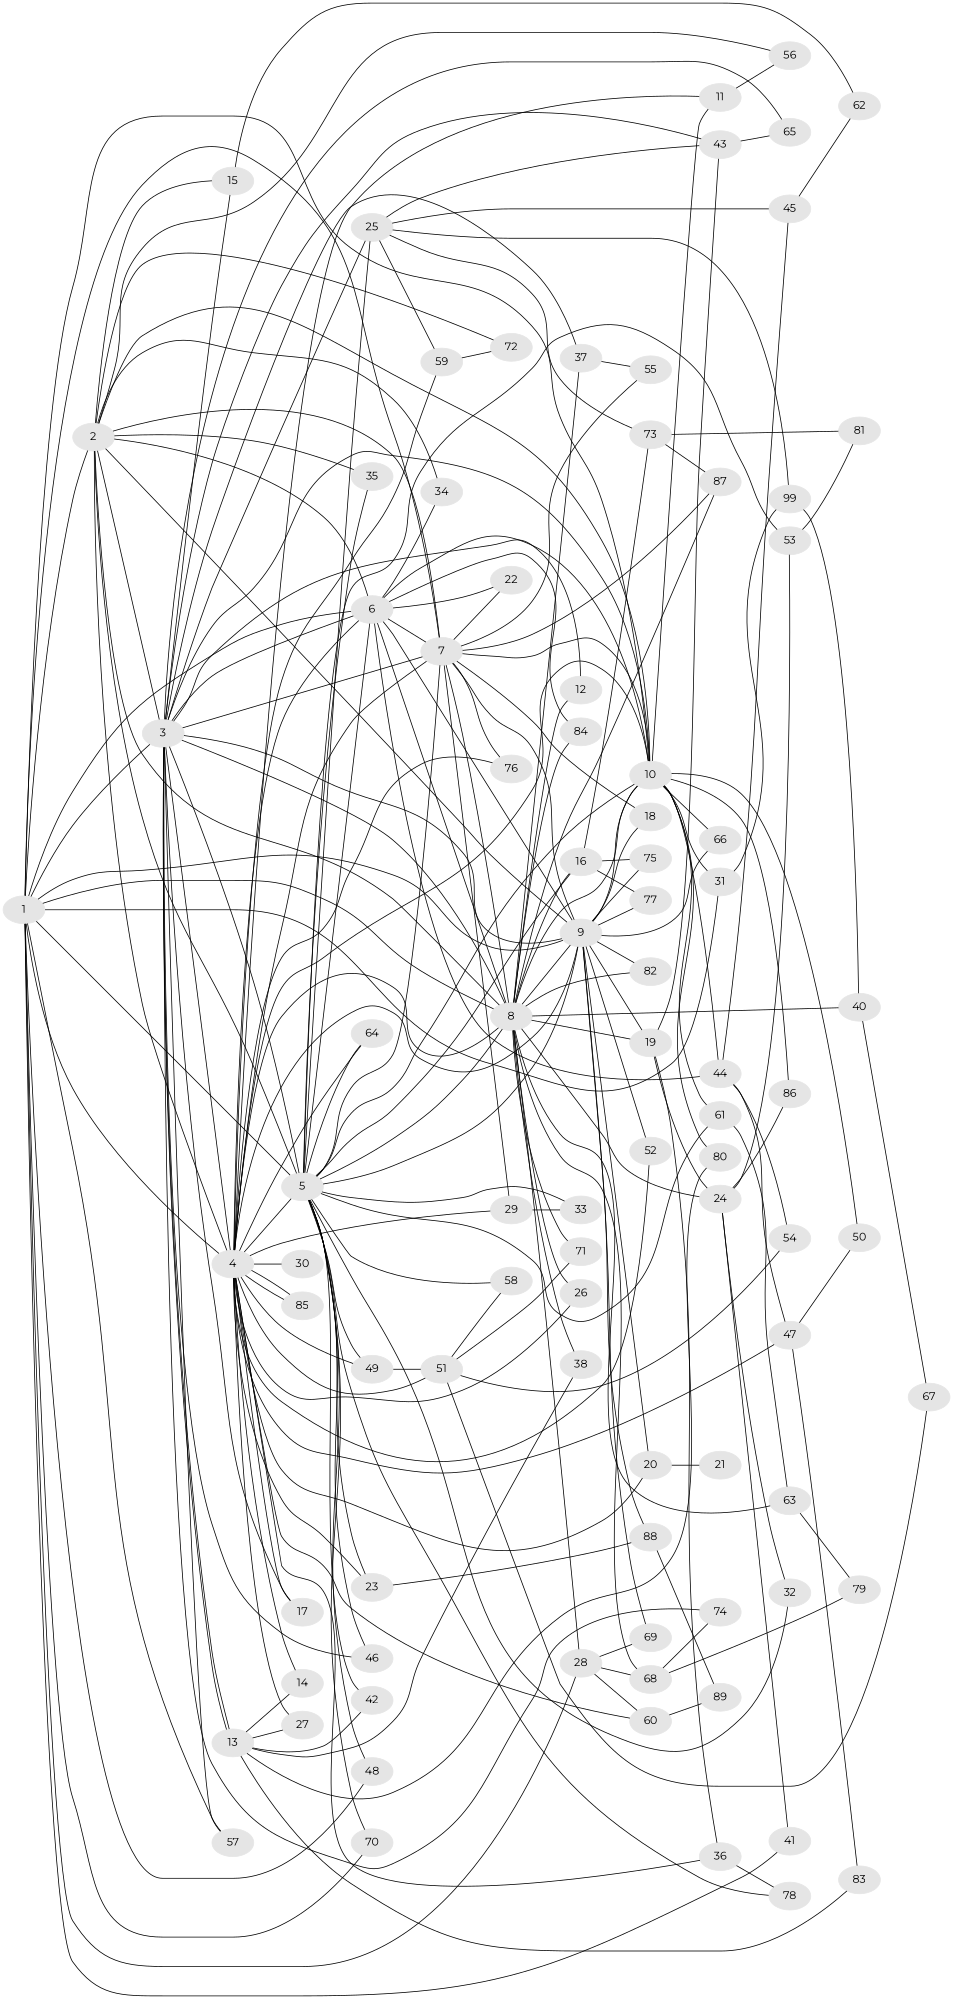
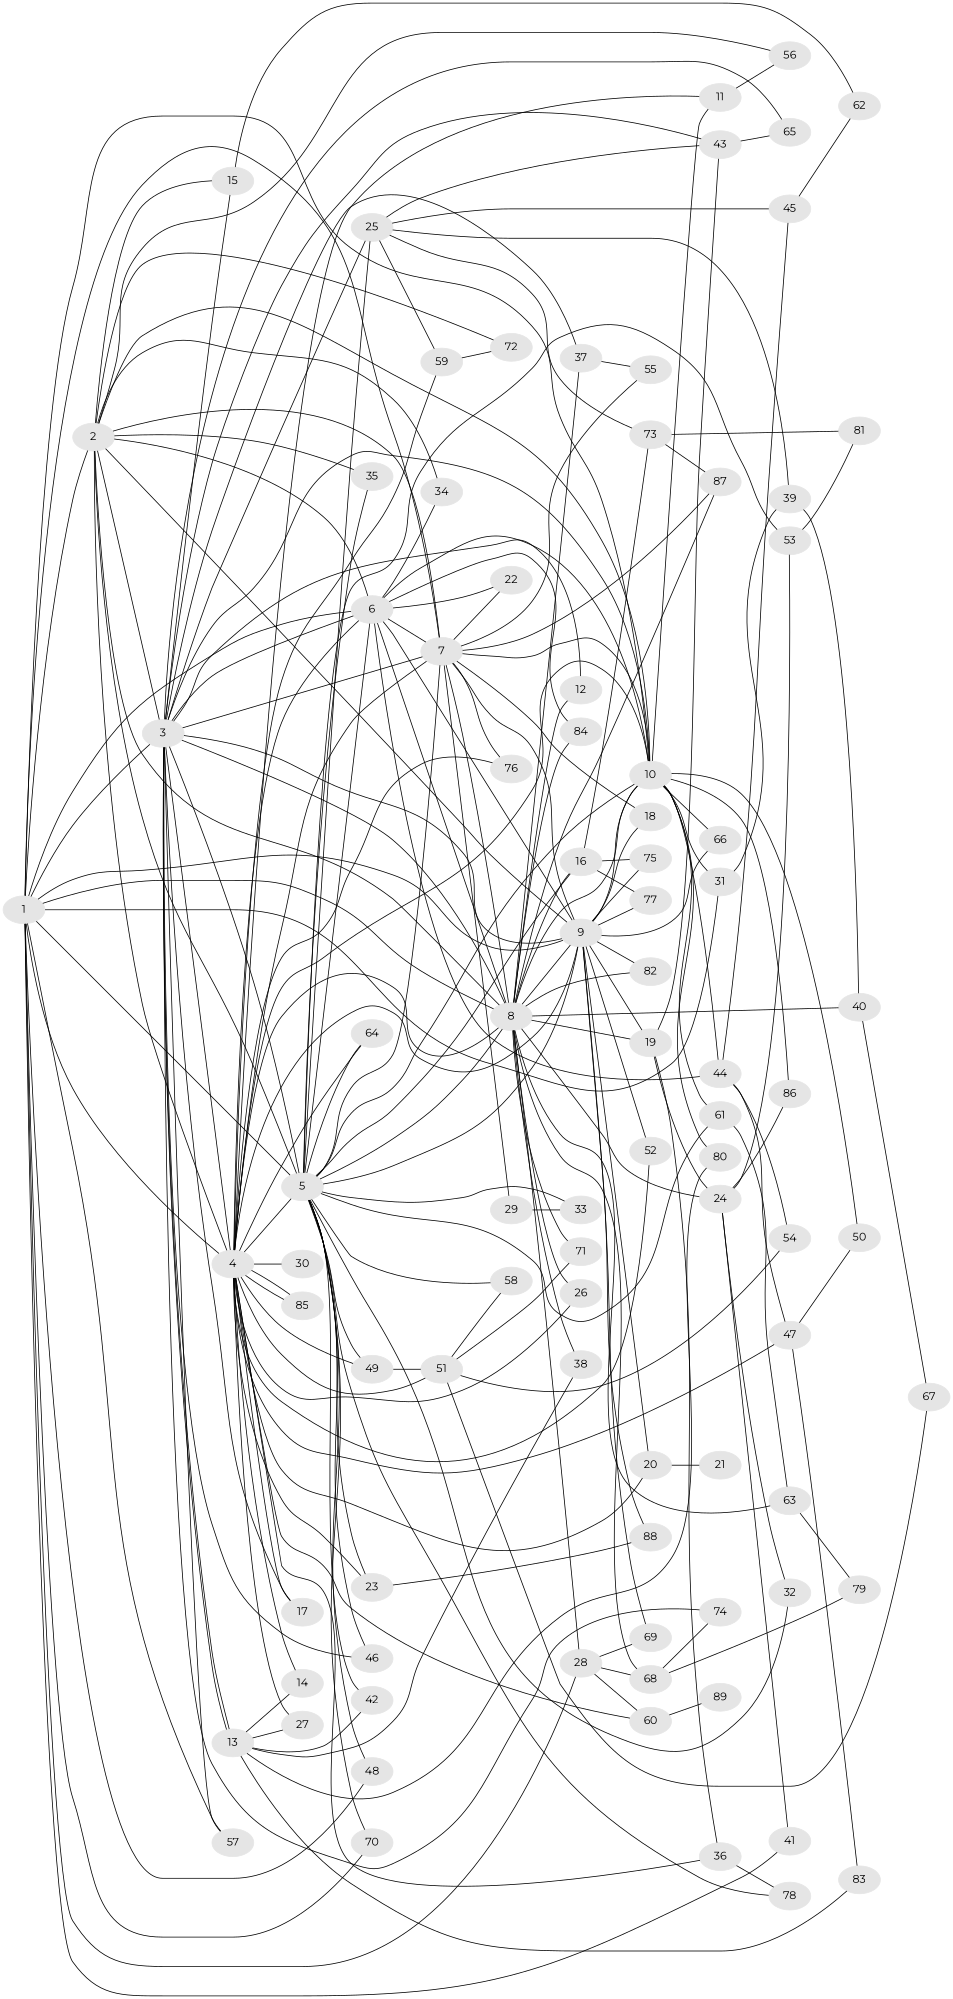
(790, 499) -> (790, 499)
(368, 1225) -> none
(685, 1617) -> none
